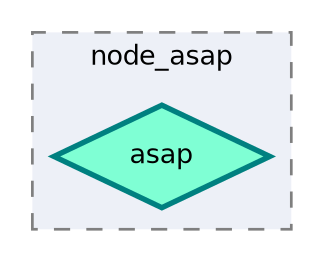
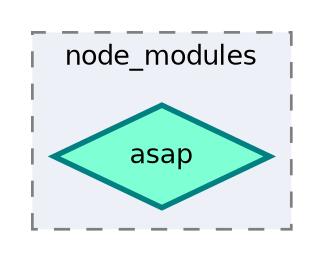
(162, 58) -> (162, 58)
